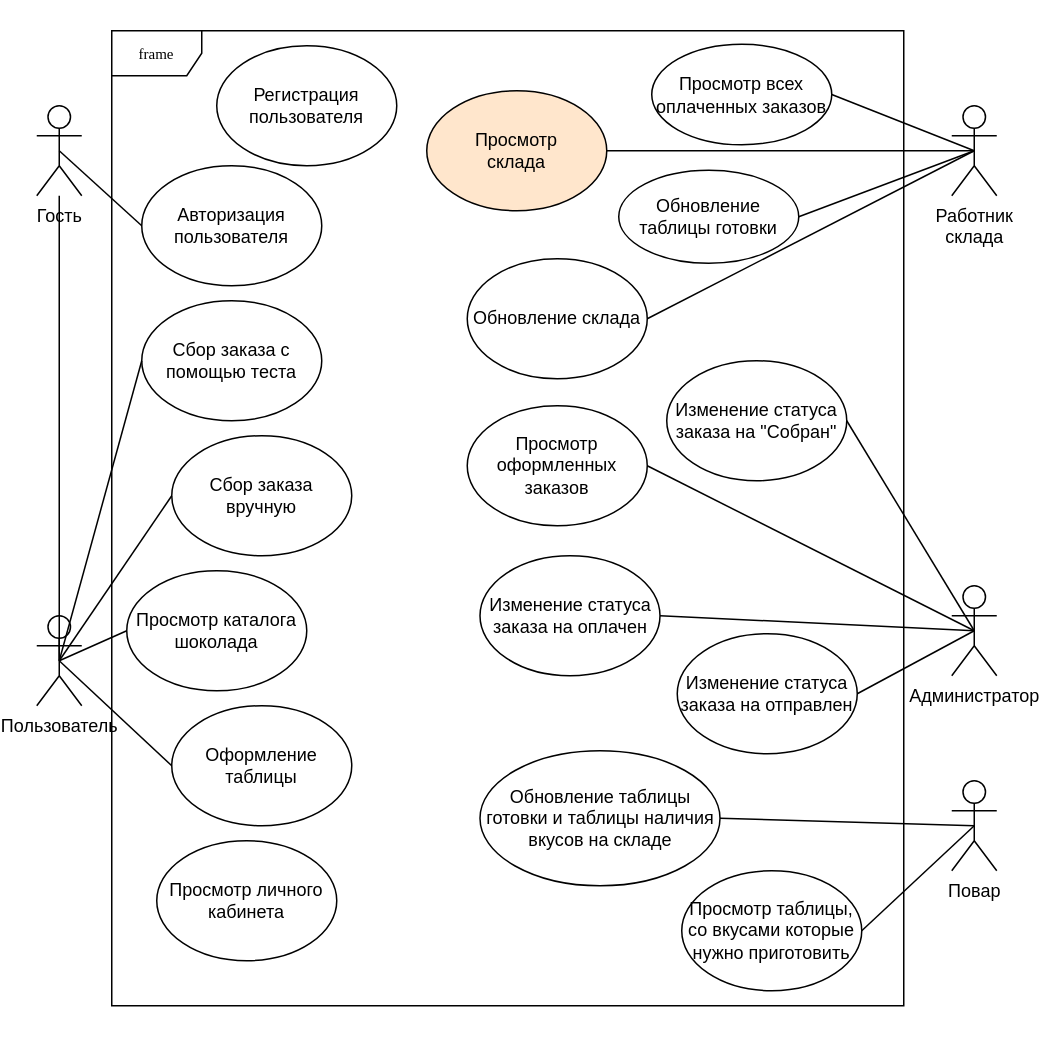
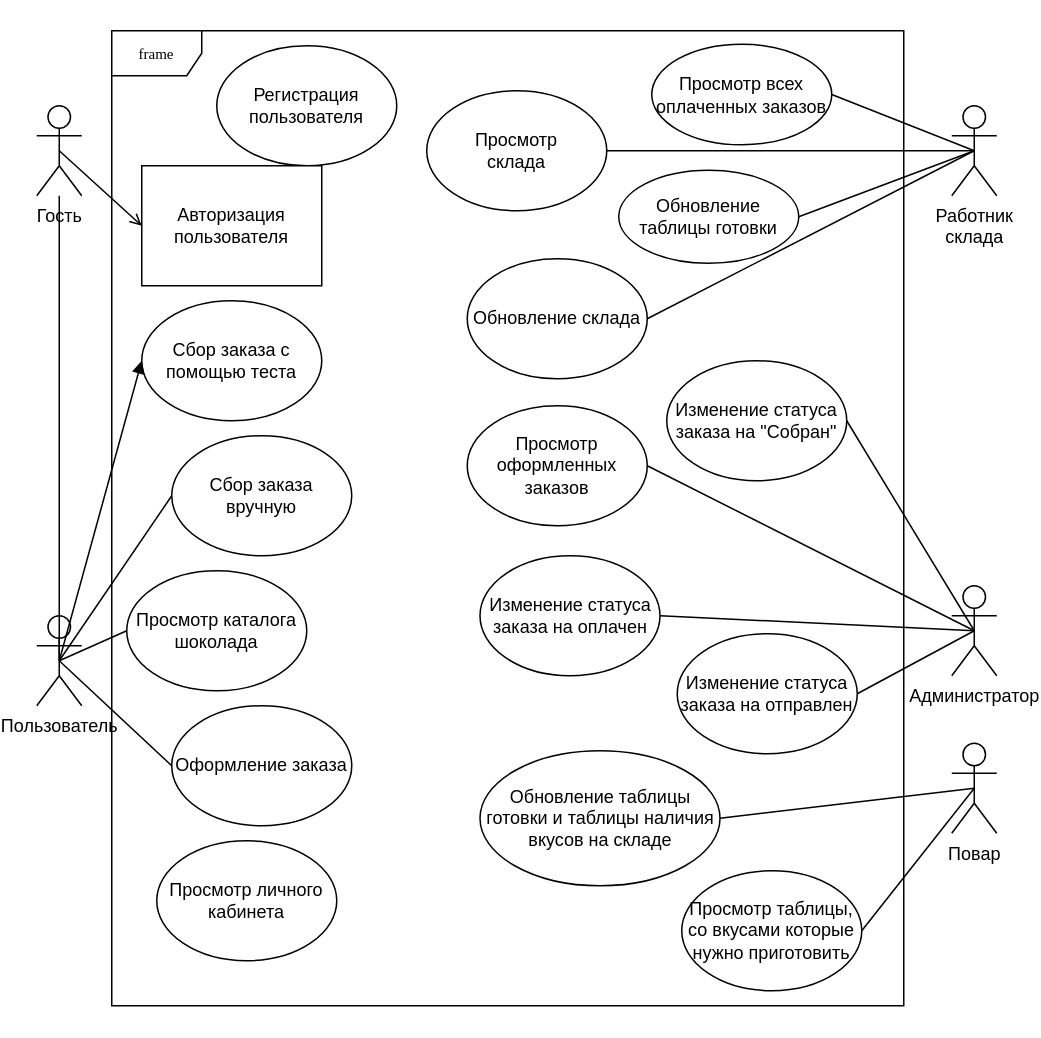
(517, 151) -> (517, 151)
(138, 222) -> (137, 221)
(232, 226) -> (232, 226)
(140, 368) -> (138, 374)
(262, 766) -> (262, 766)
(974, 826) -> (974, 788)
